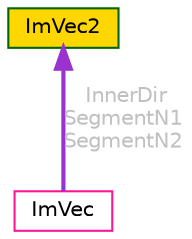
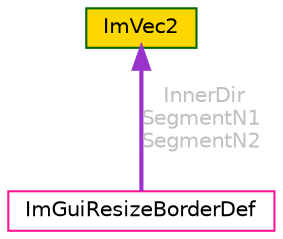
(63, 211) -> (141, 211)
